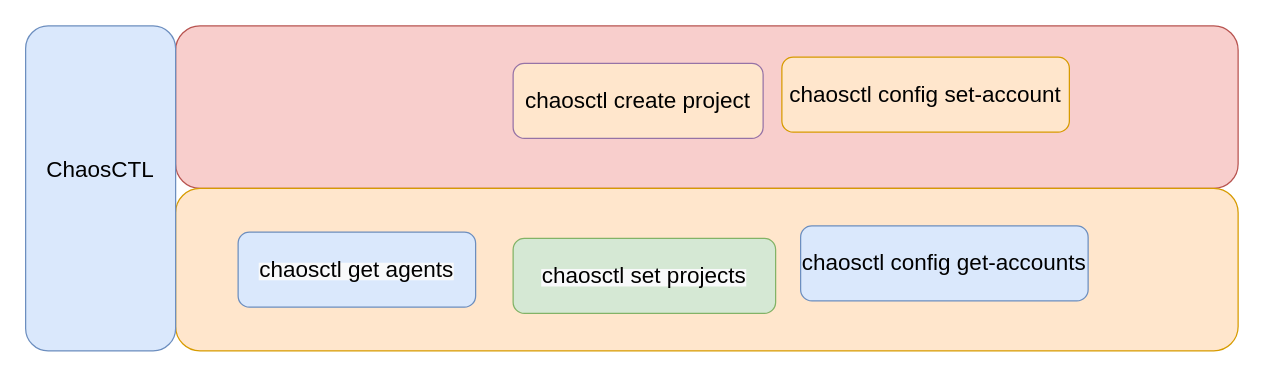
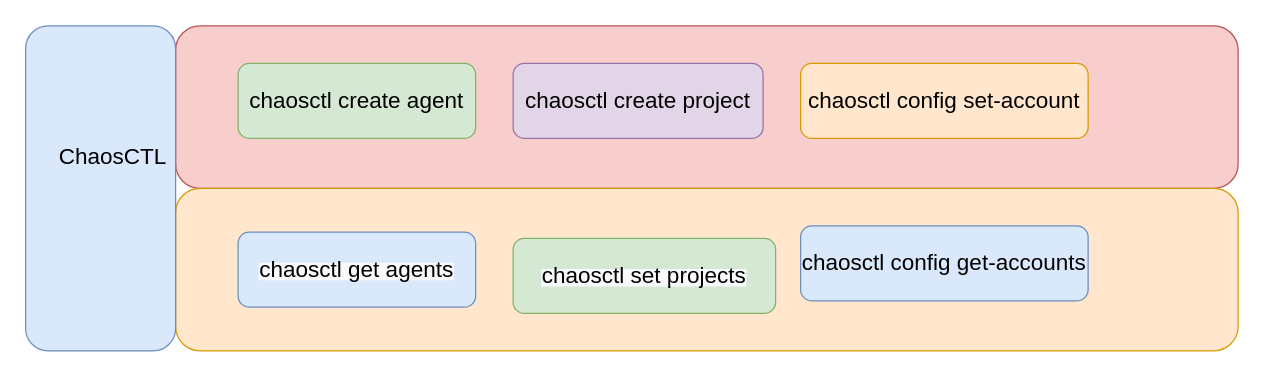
(926, 94) -> (944, 101)
none -> (357, 101)
(638, 101) -> (638, 101)
(101, 169) -> (113, 157)
